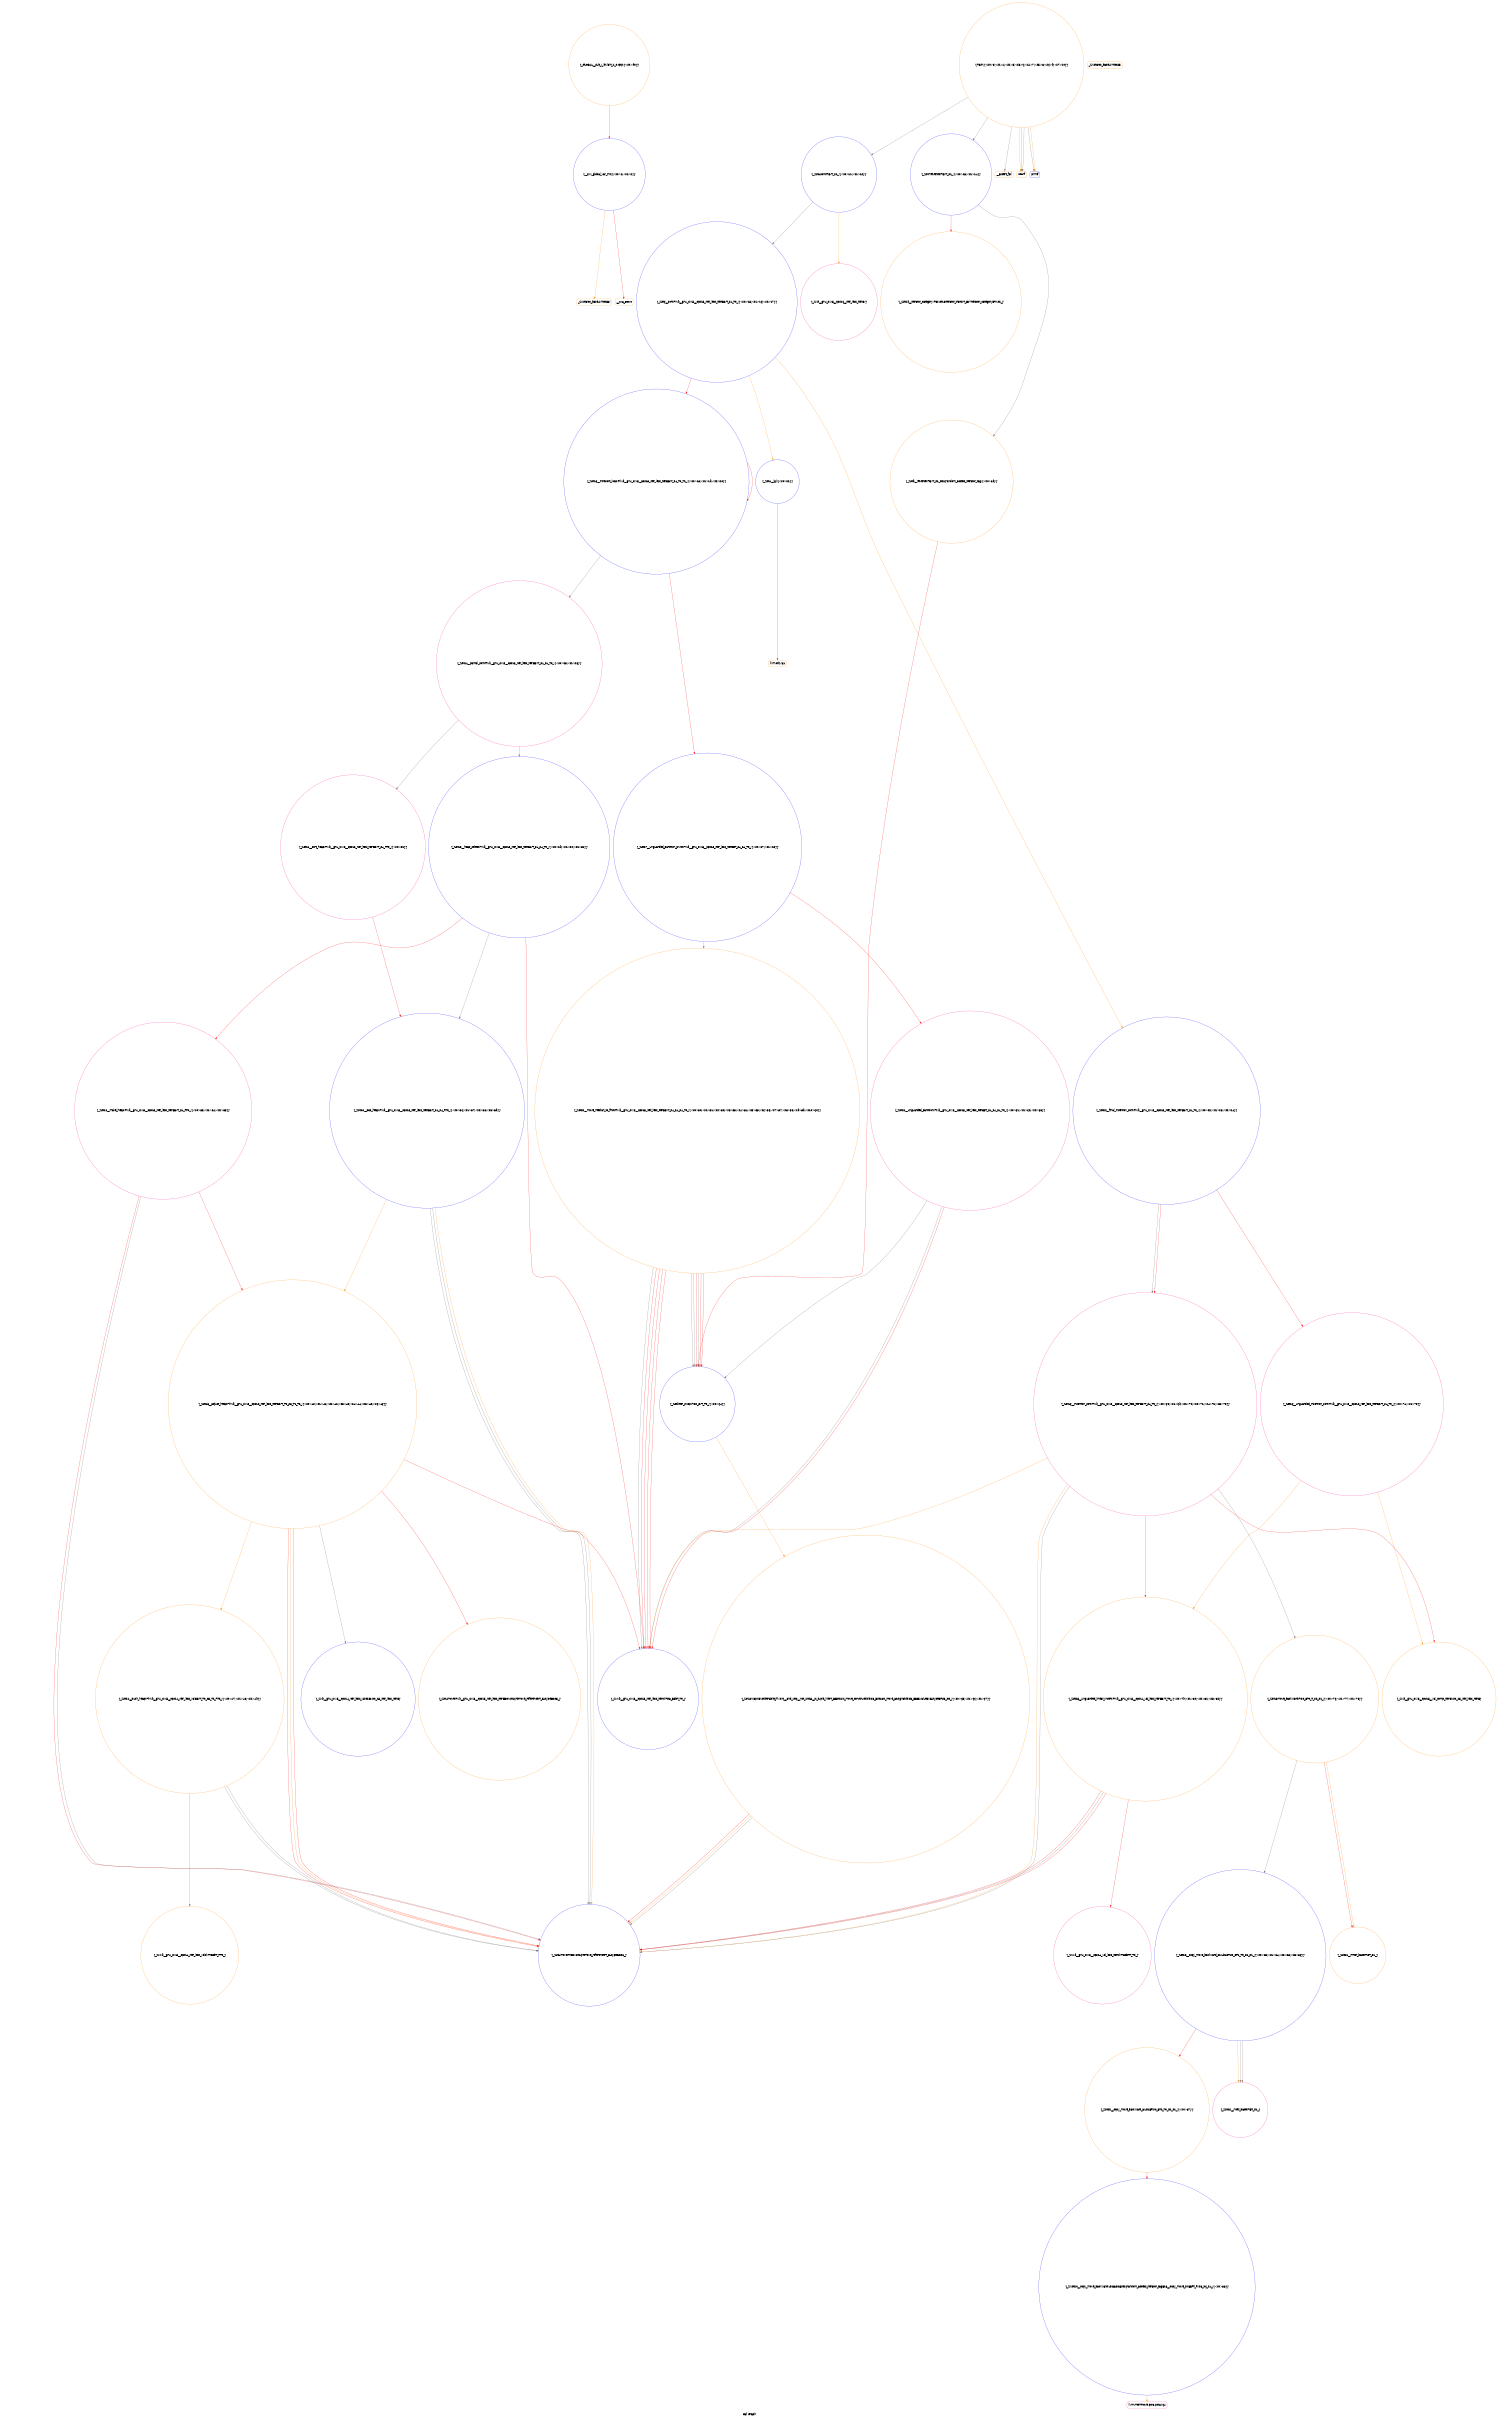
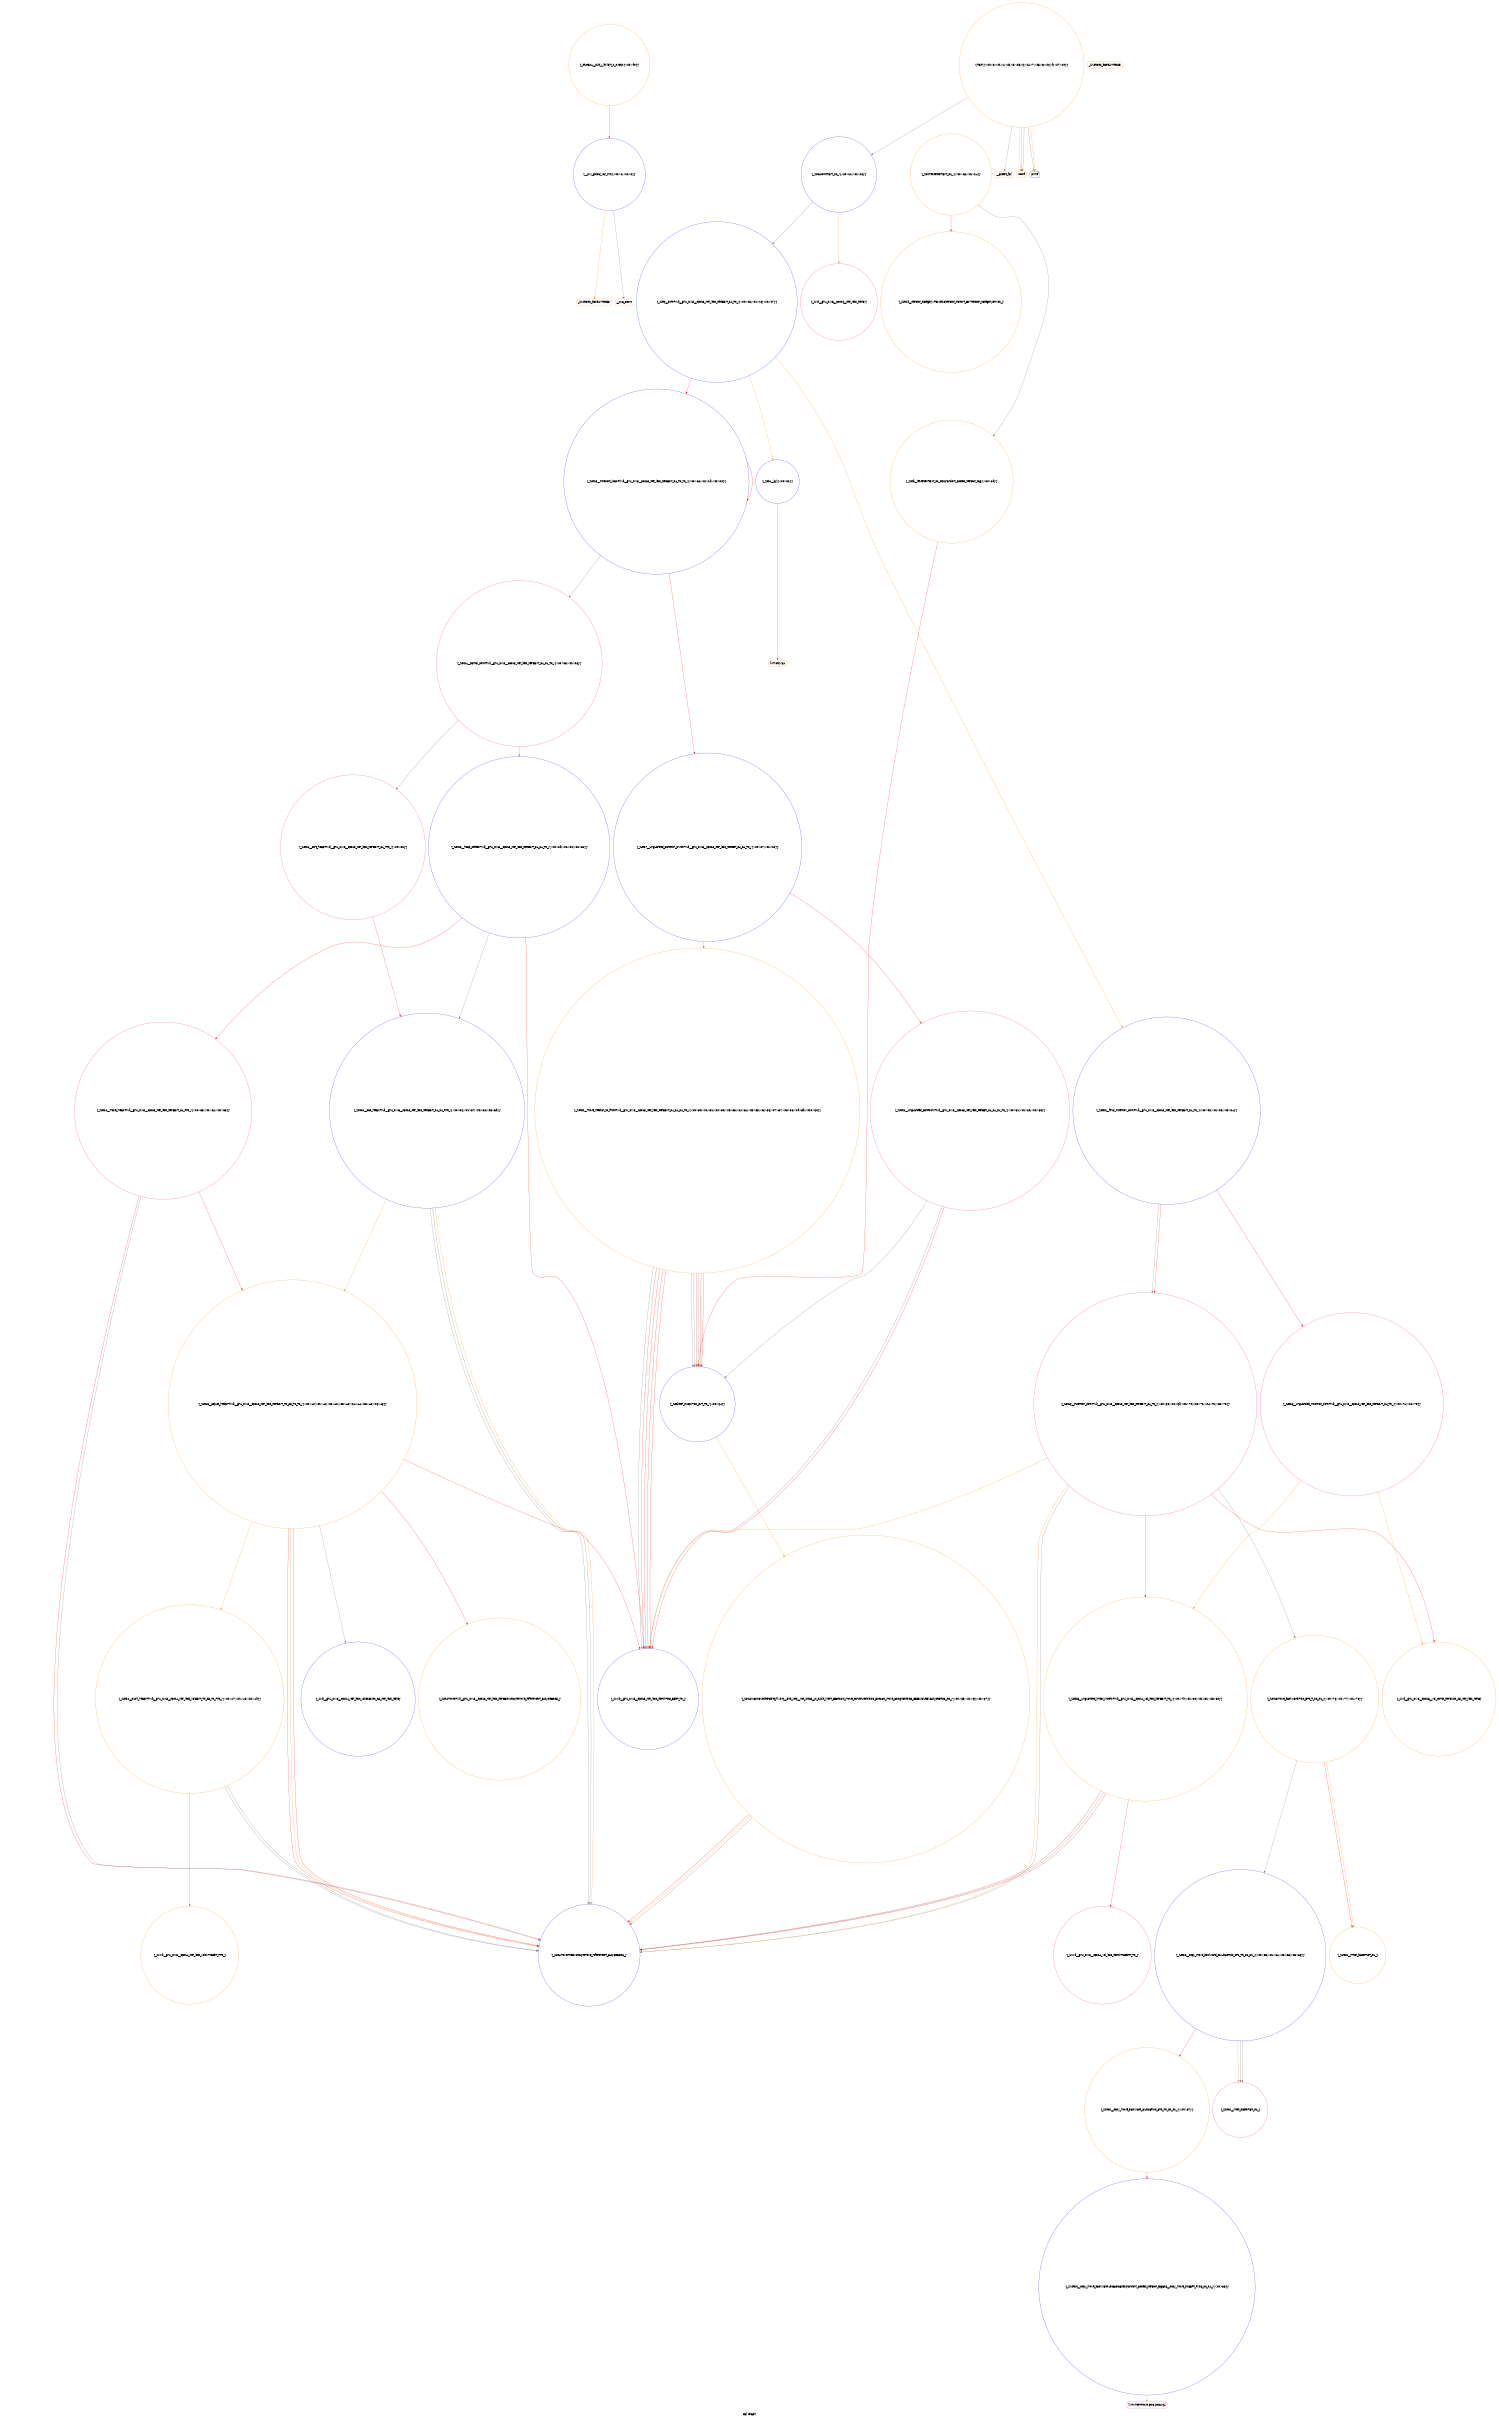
(981, 128) -> none
(951, 174) -> (951, 174)
(619, 254) -> (619, 254)
